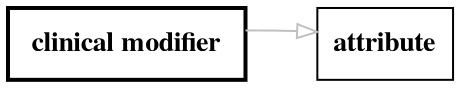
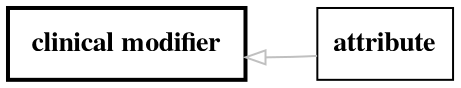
(271, 31) -> (291, 57)
